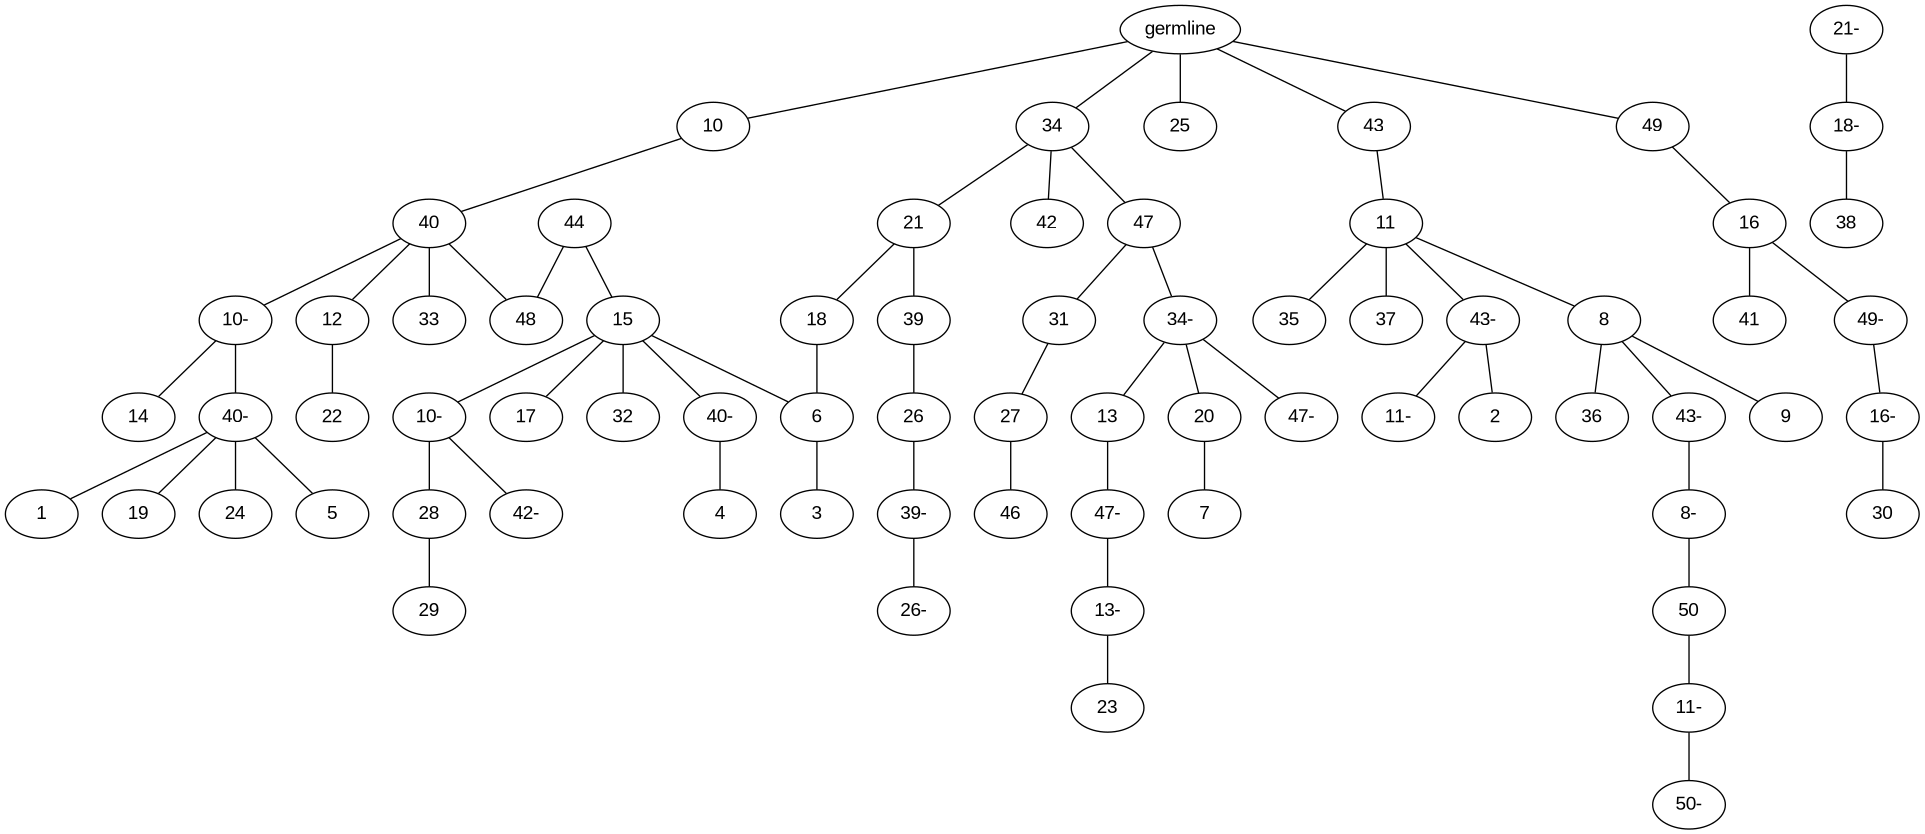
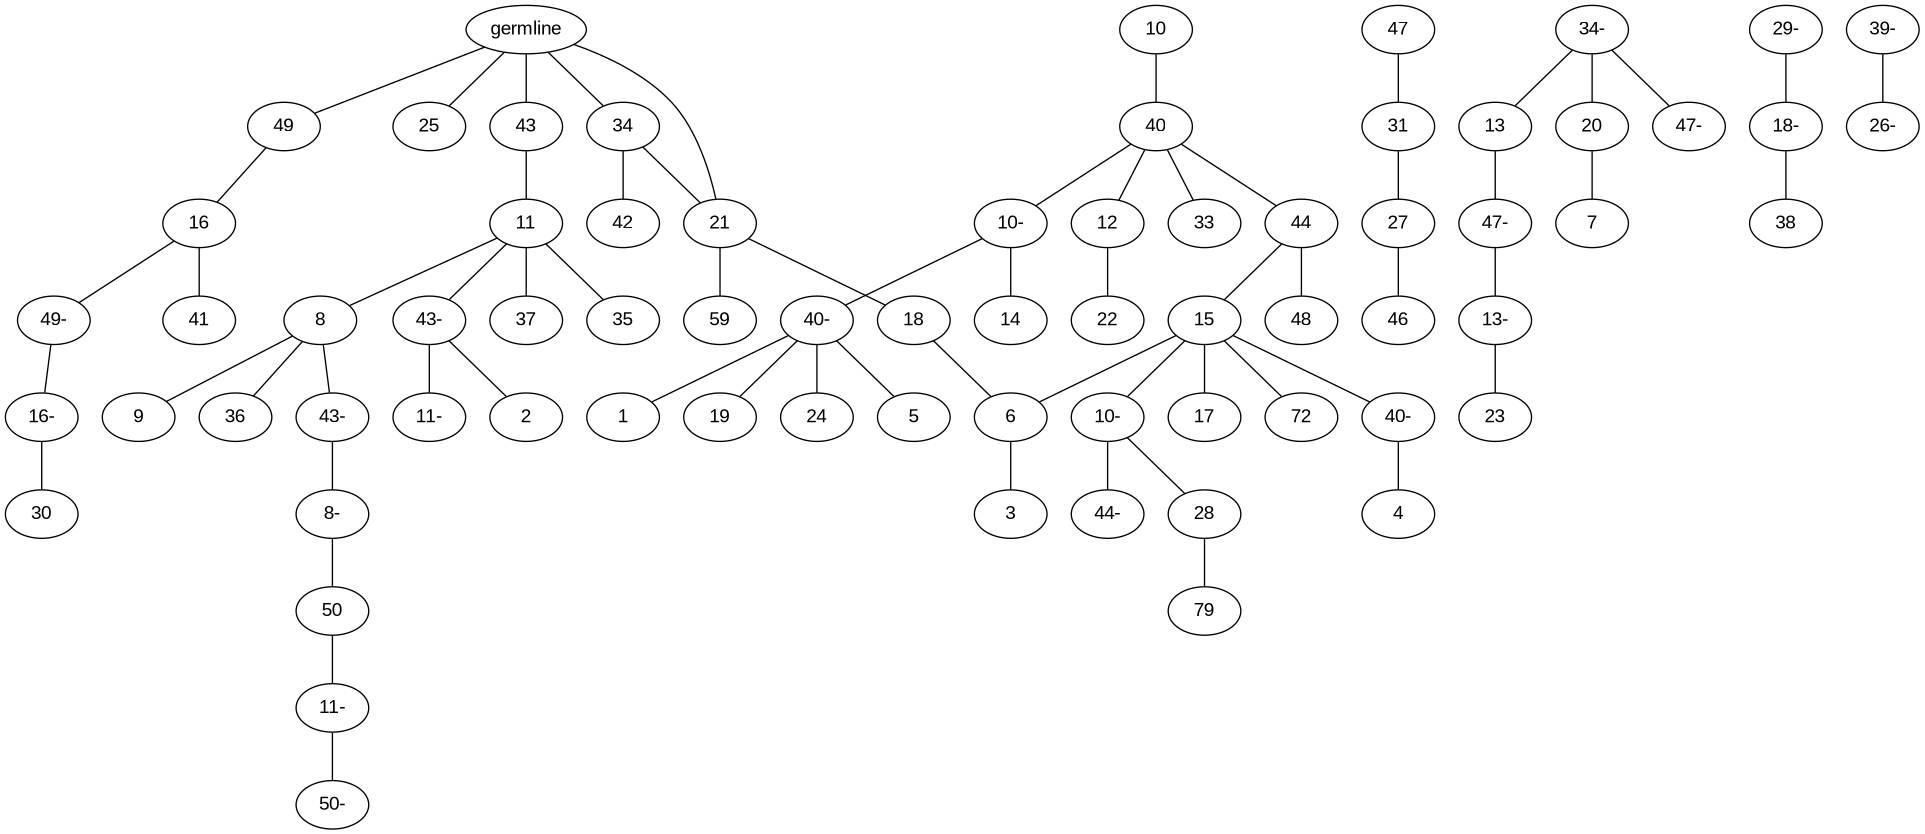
(1846, 30) -> (1786, 30)
(938, 80) -> (669, 100)
(1098, 175) -> none
(478, 272) -> (1229, 175)
(1162, 272) -> none
(914, 320) -> (720, 320)
(623, 417) -> (1301, 417)
(914, 417) -> none
(526, 514) -> (1108, 514)
(429, 611) -> (1205, 611)
